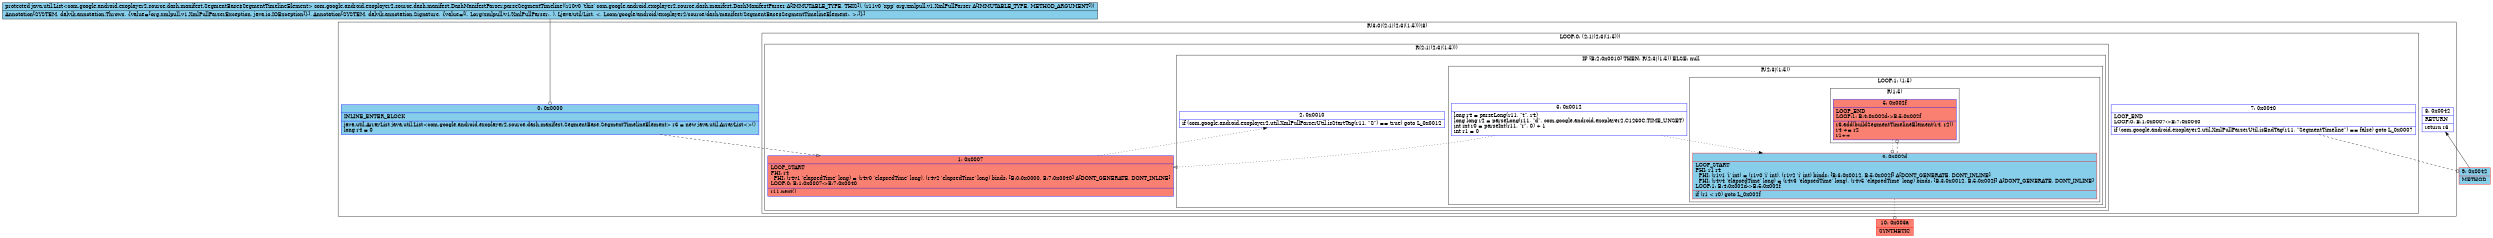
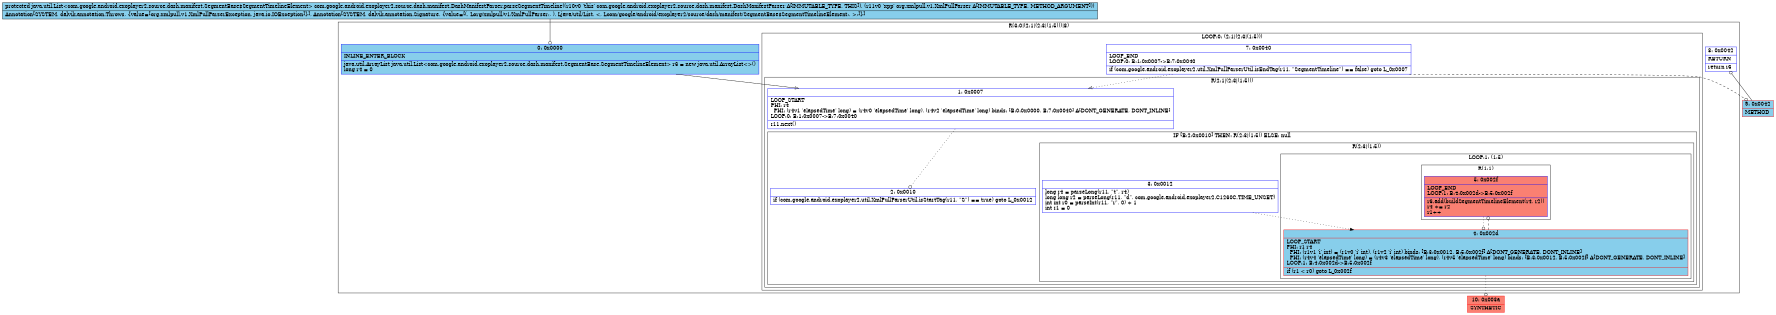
(1895, 92) -> (1486, 169)
(1181, 142) -> (933, 157)
(738, 145) -> (735, 81)
(2459, 151) -> (1742, 87)
(1336, 155) -> (1132, 81)
(971, 176) -> (971, 109)
